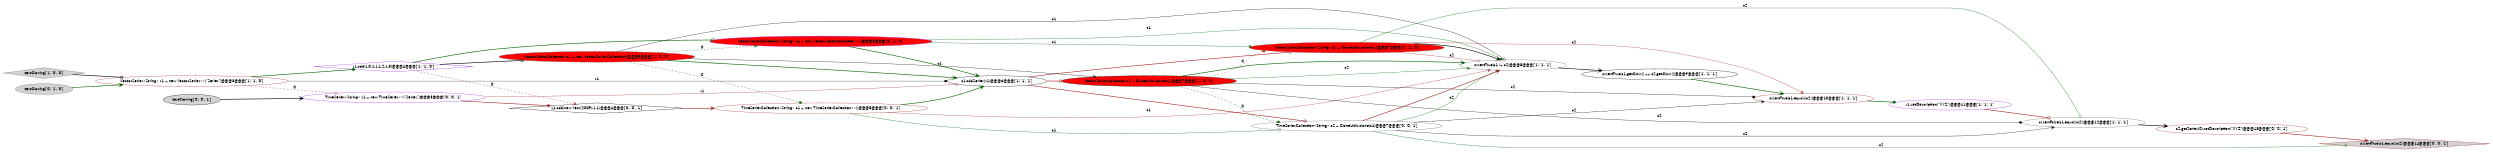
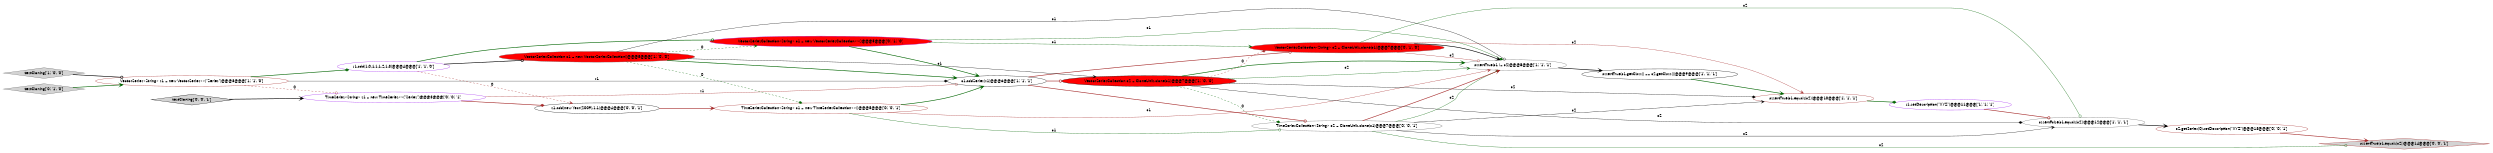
(394, 67) -> (394, 67)
(44, 89) -> (44, 89)
(192, 100) -> (192, 100)
(597, 108) -> (597, 108)
